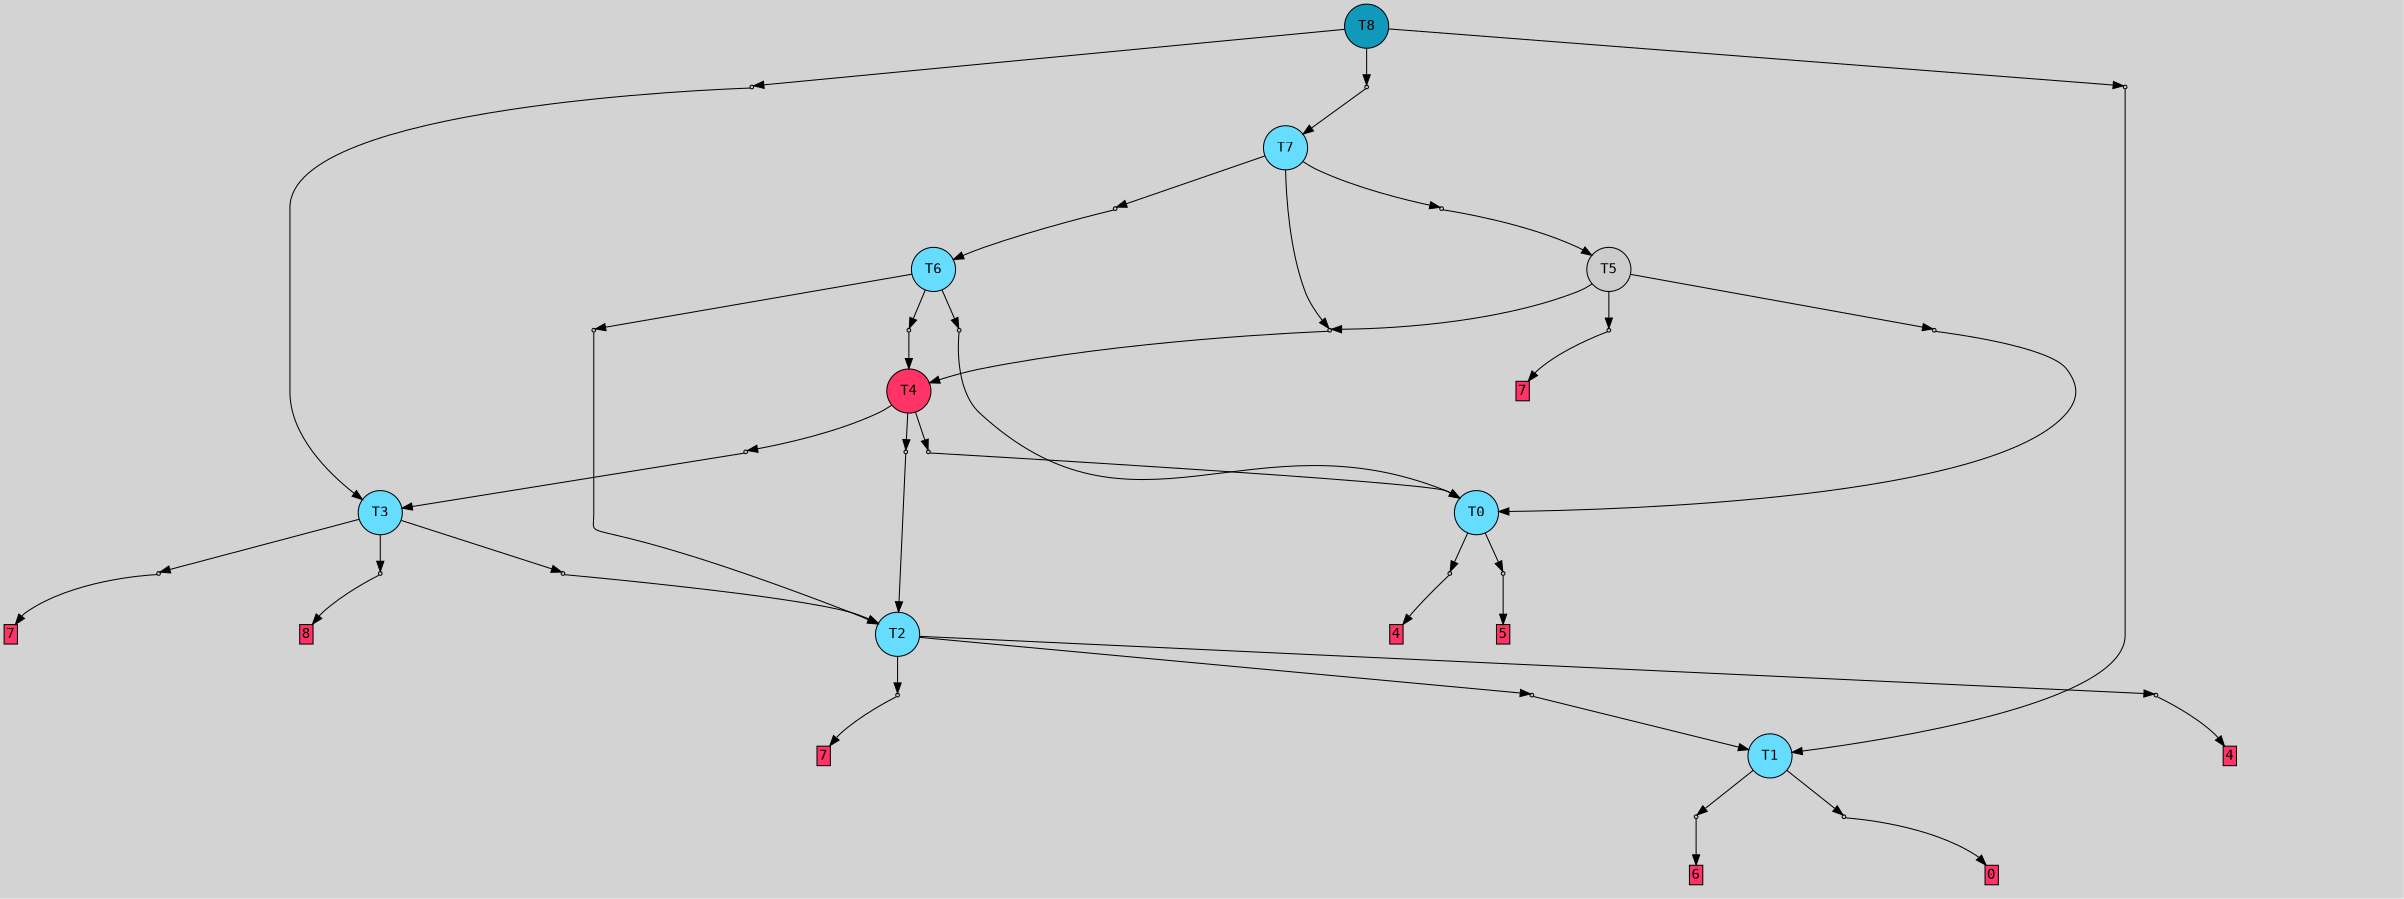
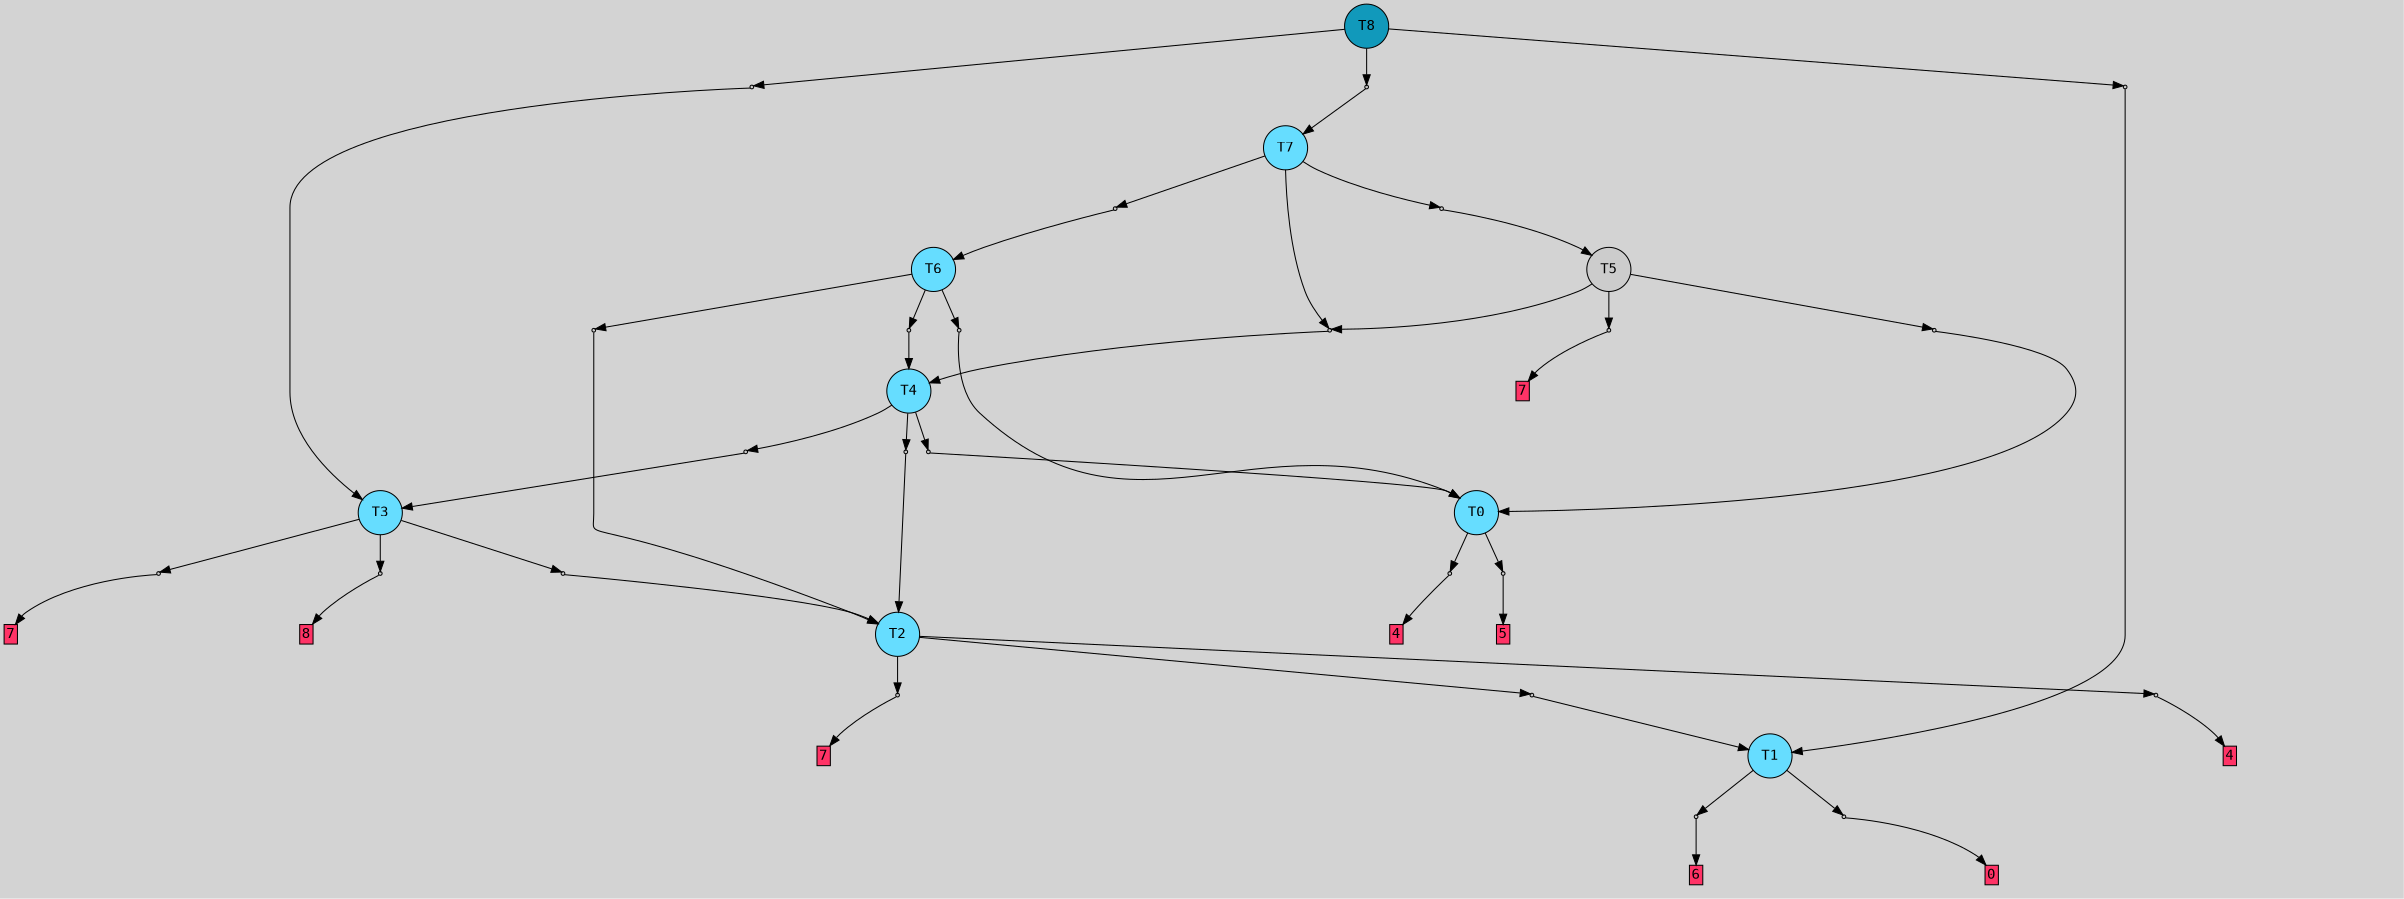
(909, 391) -> (909, 391)
